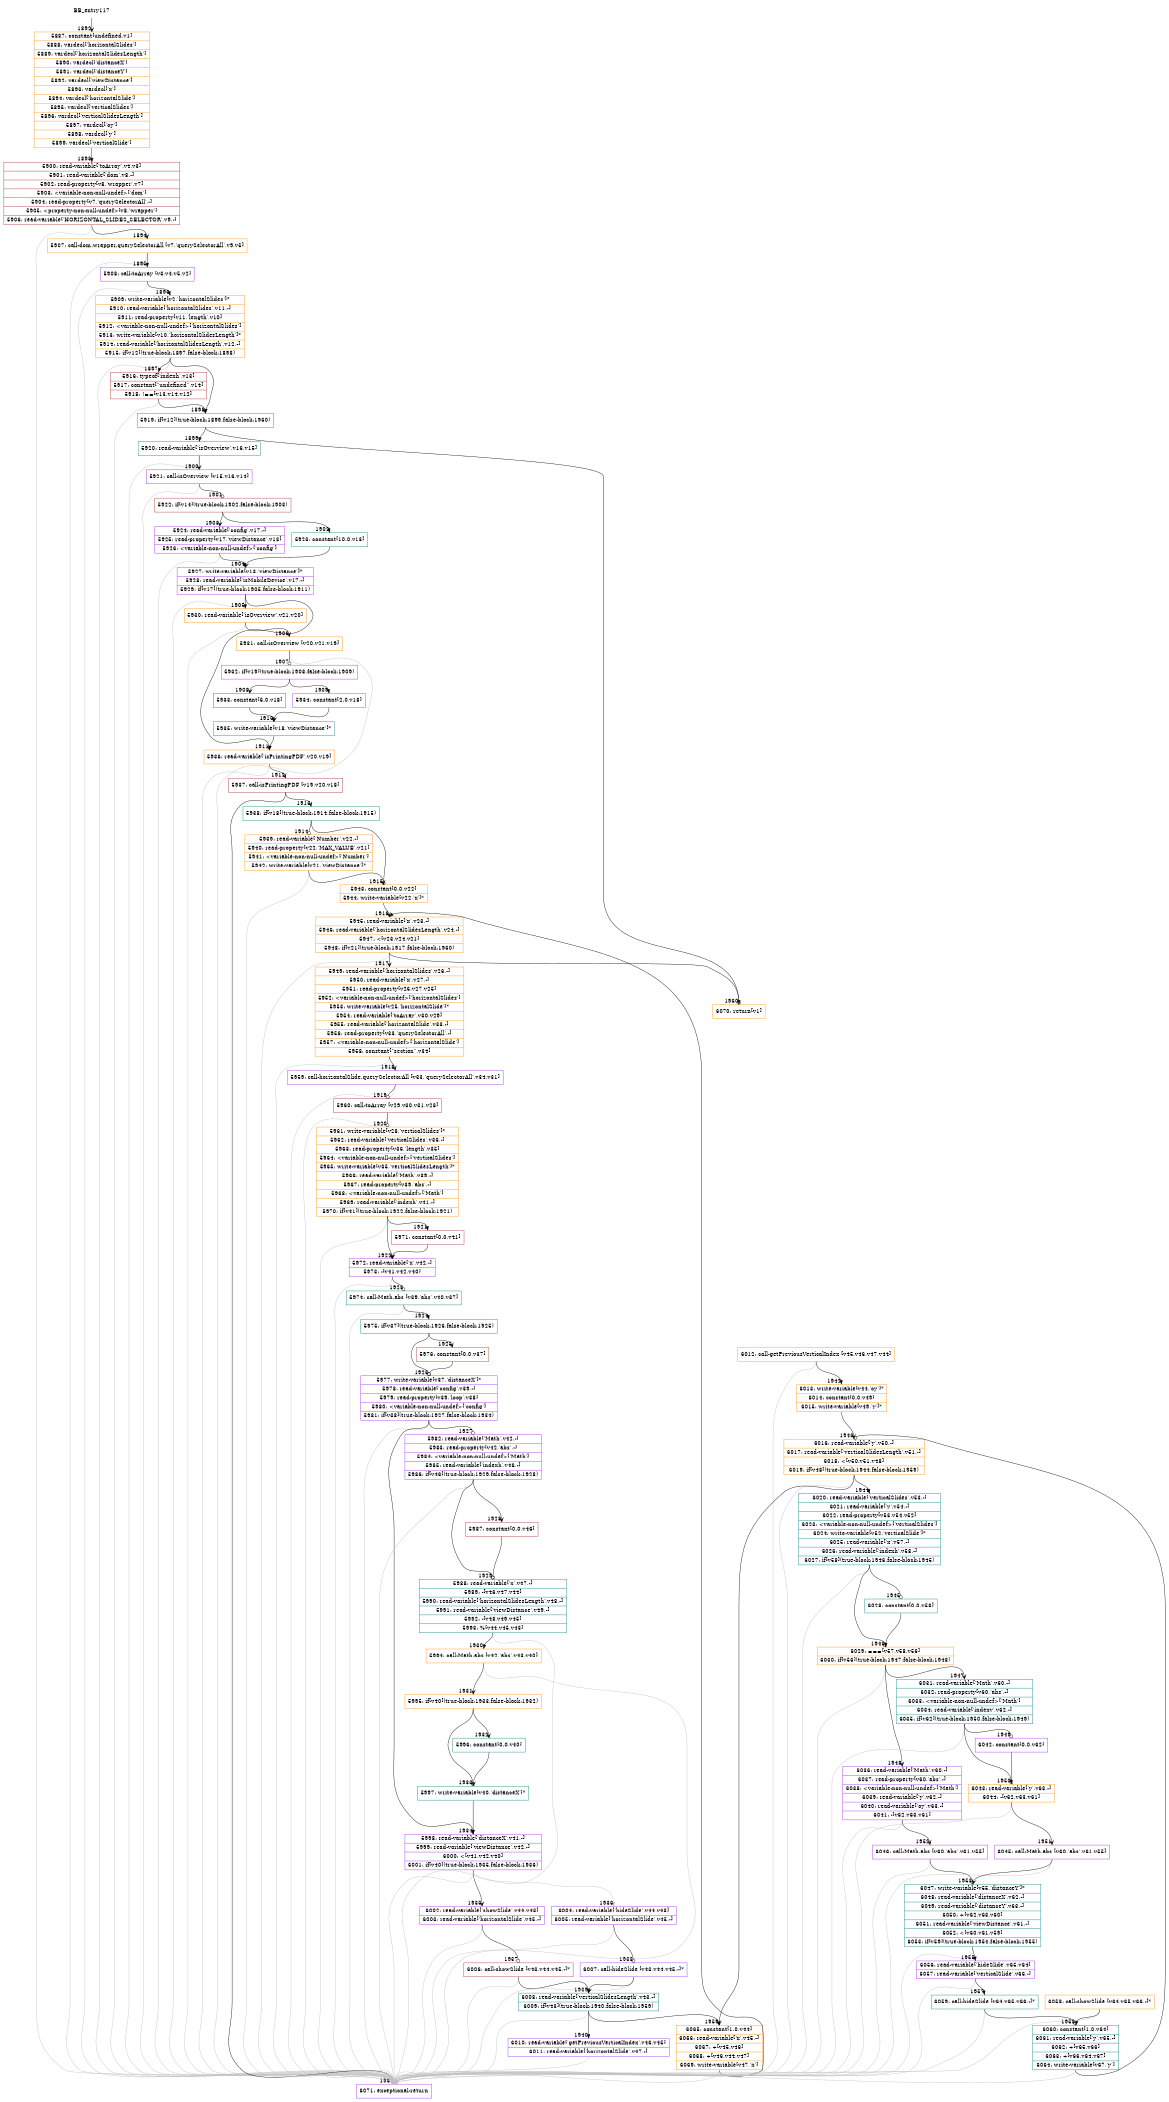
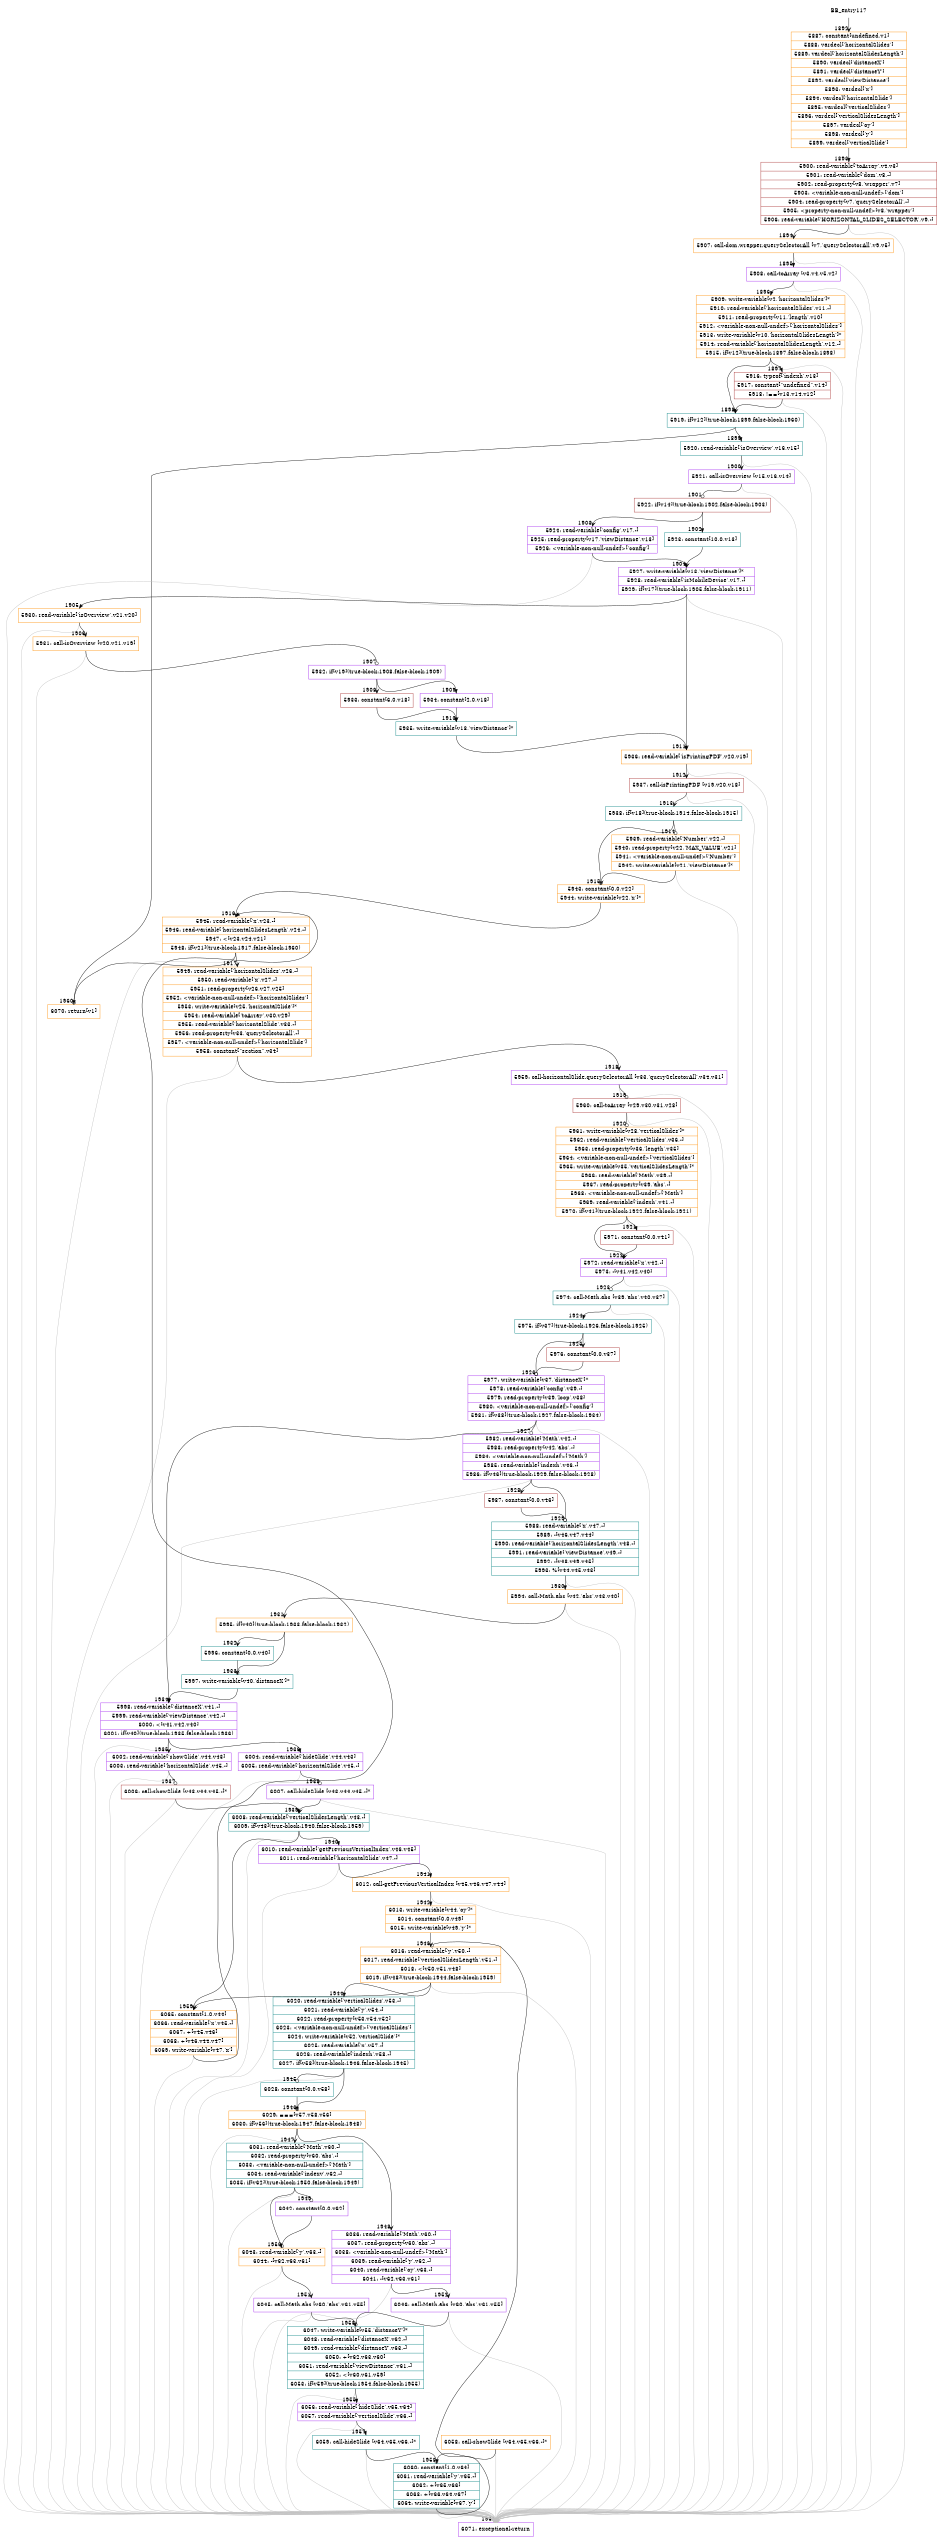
(232, 1490) -> (753, 1745)
none -> (383, 1871)
(545, 1884) -> (233, 1746)
